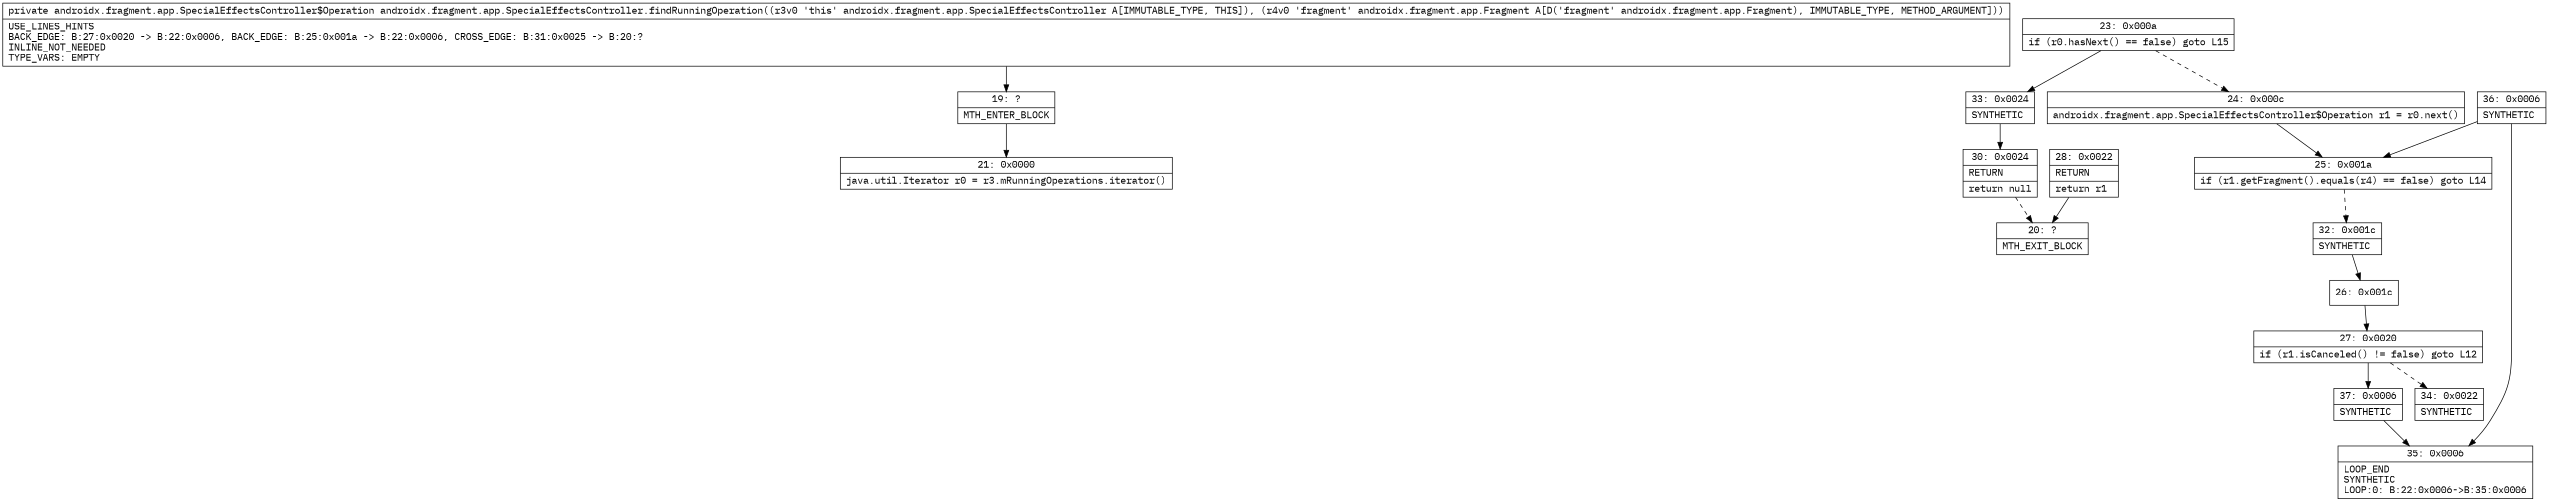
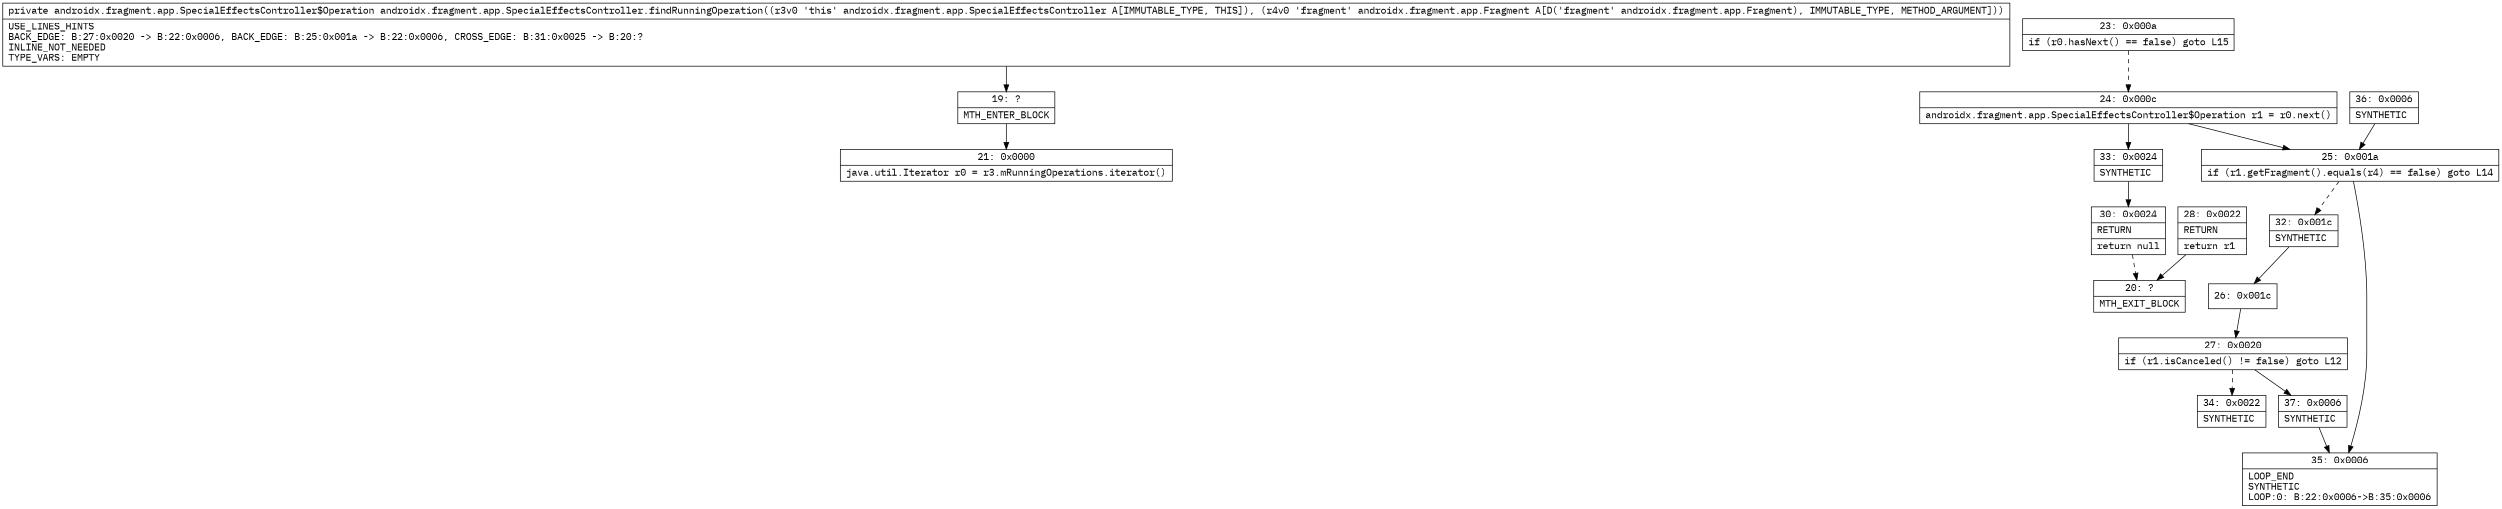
(2067, 69) -> (2128, 133)
(2512, 287) -> (2367, 314)
